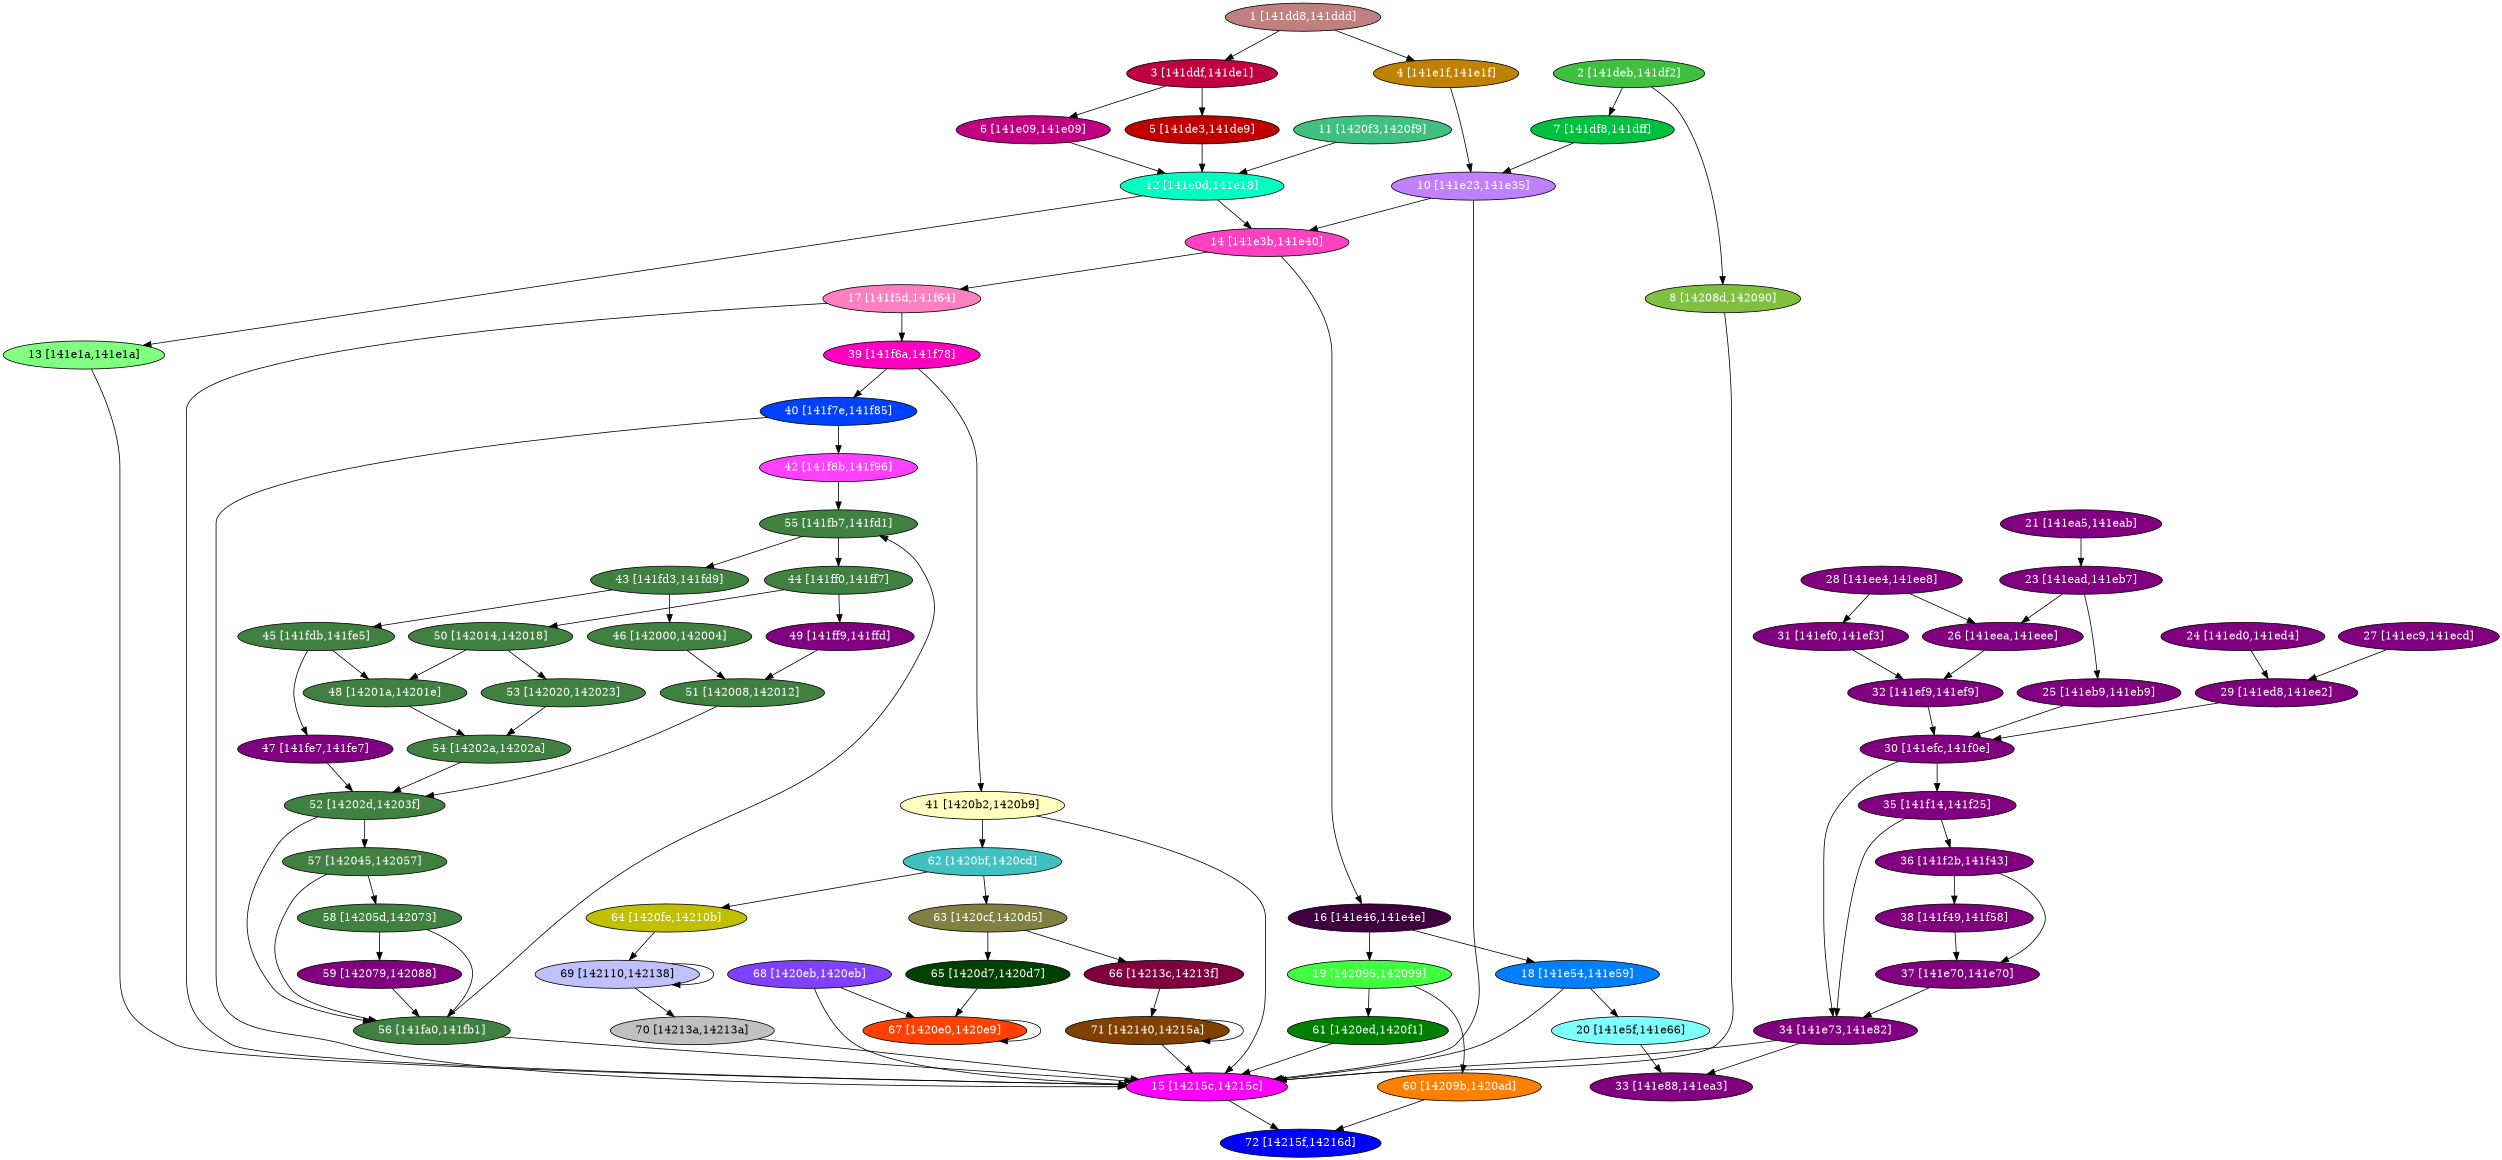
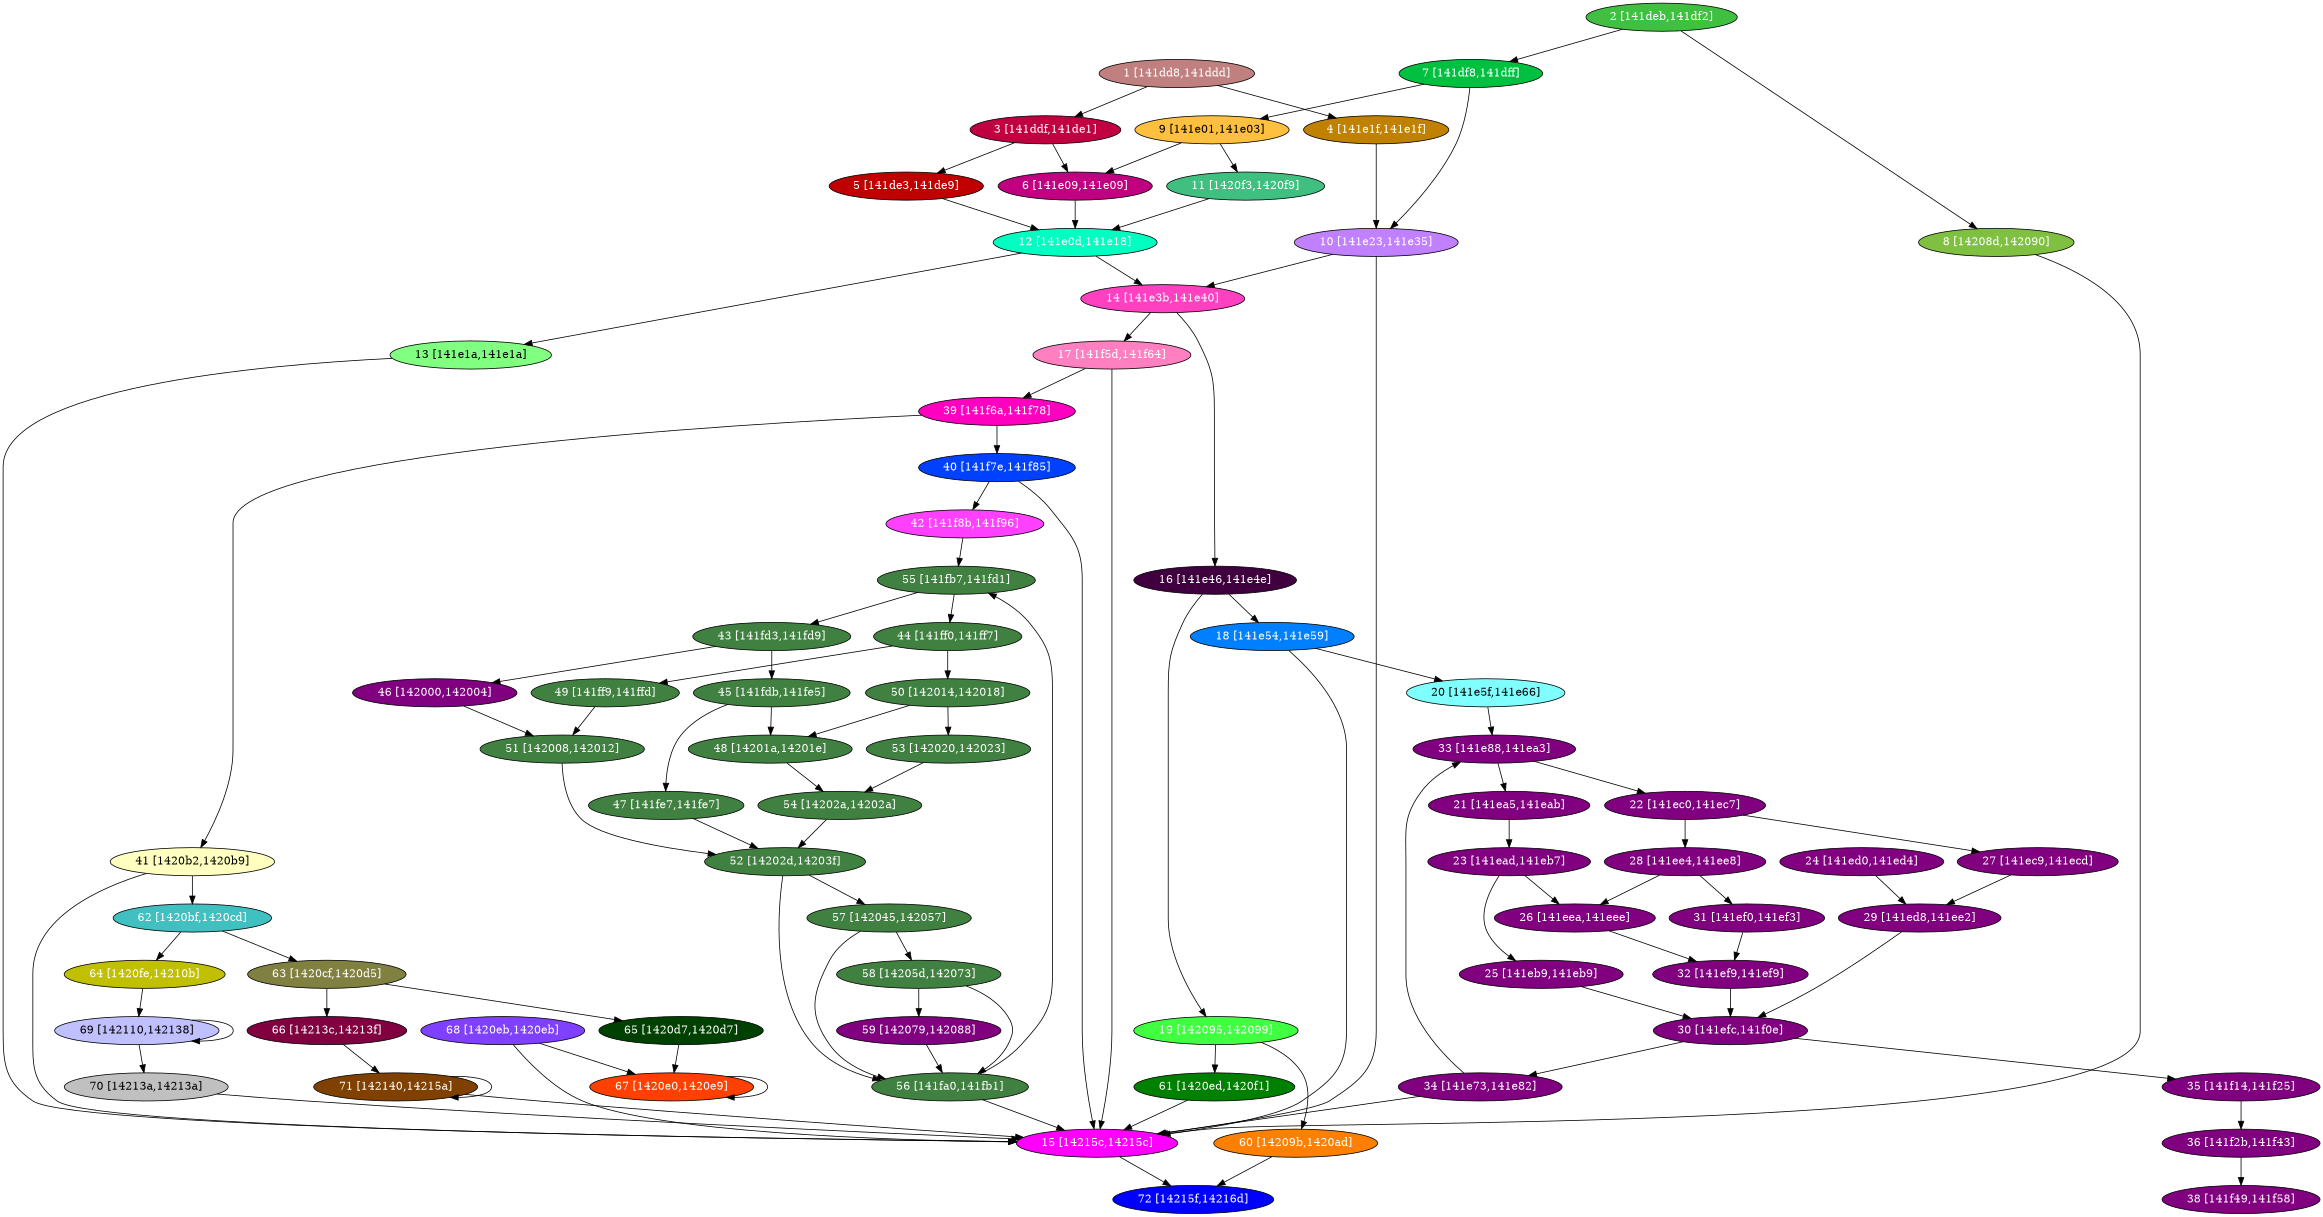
none -> (1212, 130)
(670, 637) -> (435, 693)
(840, 637) -> (605, 693)
(315, 749) -> (666, 805)
none -> (1501, 774)
none -> (1685, 805)
(1851, 903) -> none
(1957, 974) -> none
